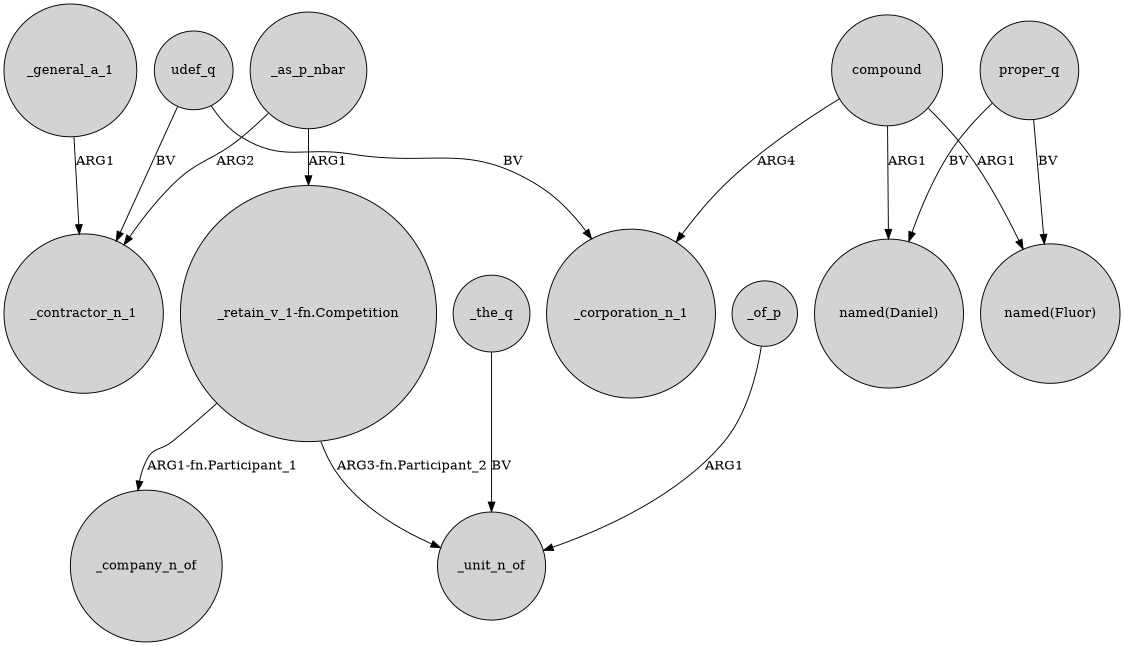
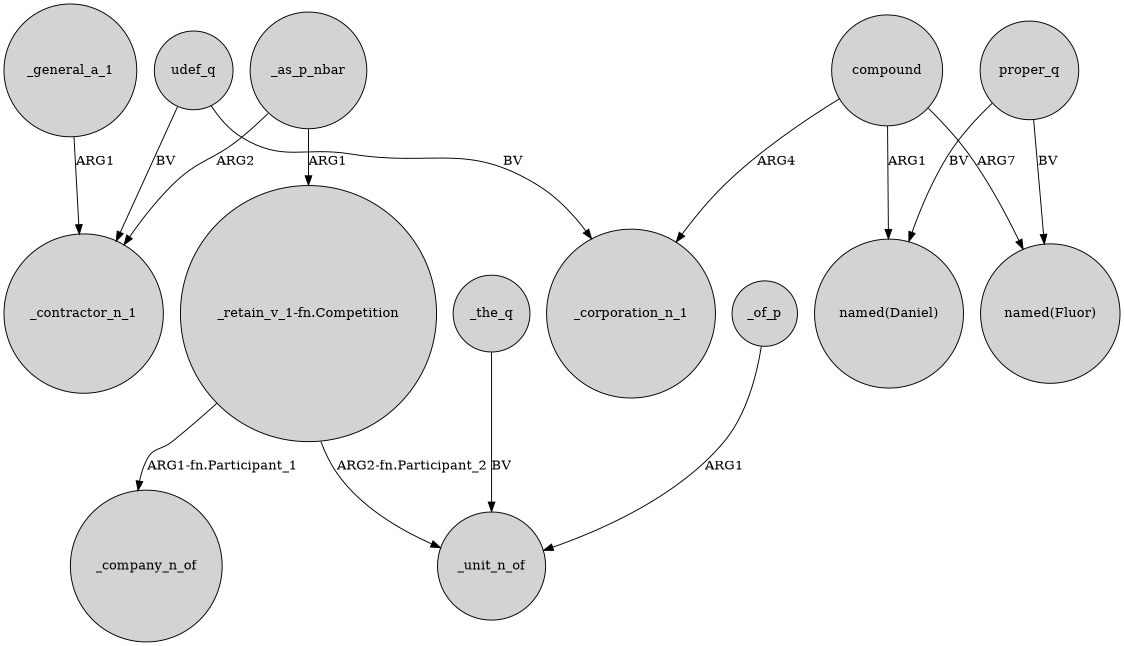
(997, 161) -> (997, 161)
(412, 466) -> (412, 466)
